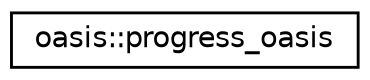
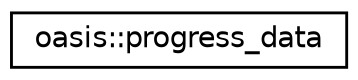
(185, 40) -> (179, 40)
